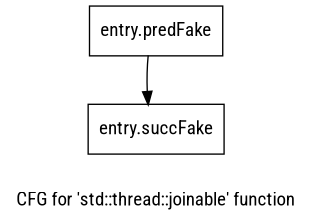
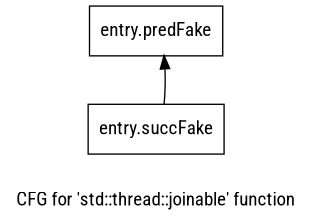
(147, 73) -> (165, 87)
